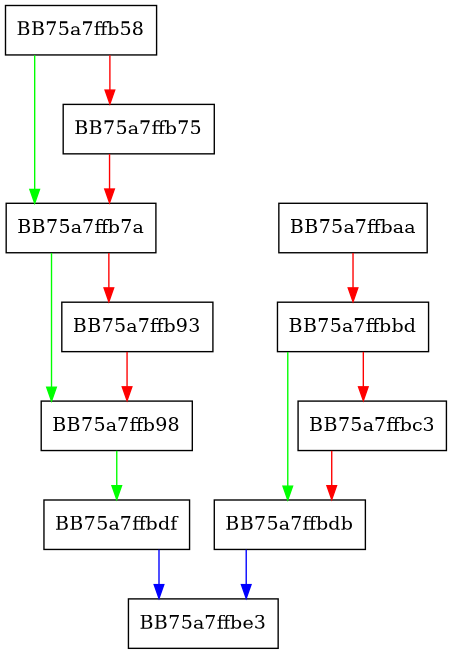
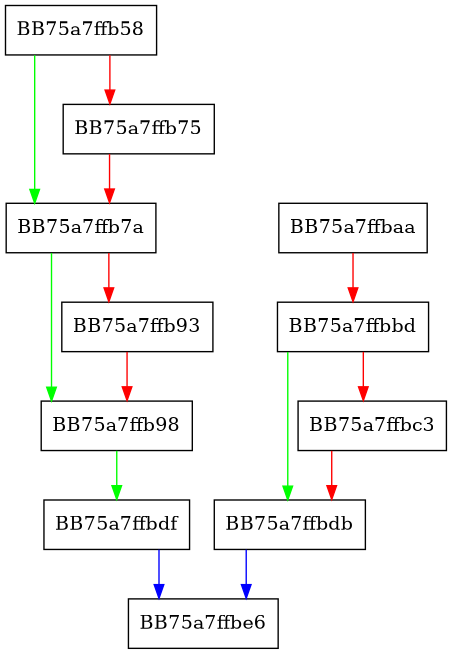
(203, 624) -> (203, 624)
